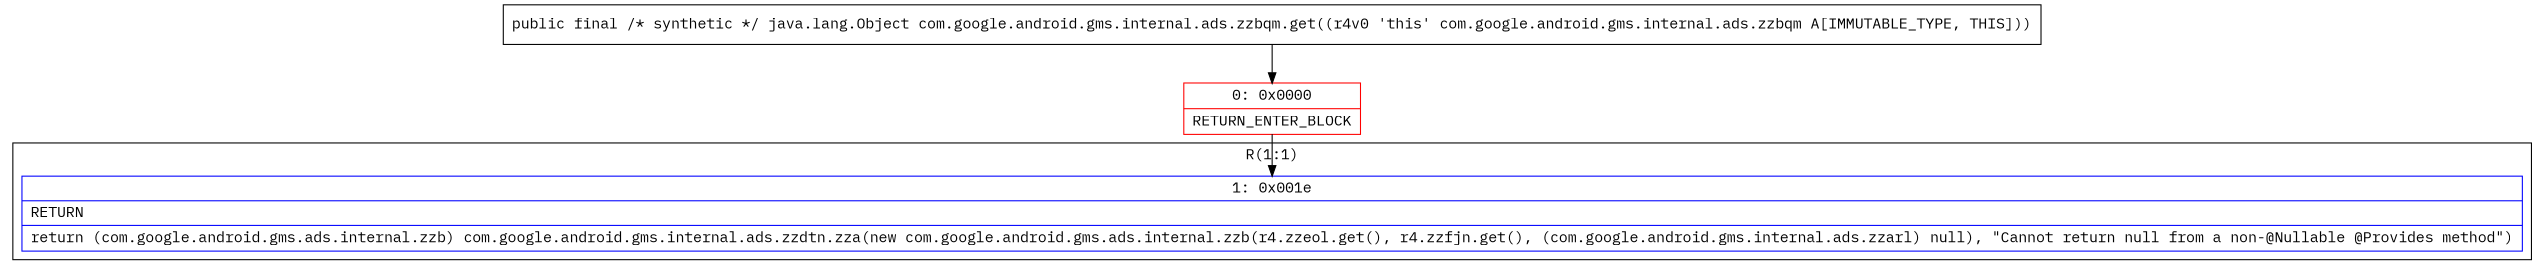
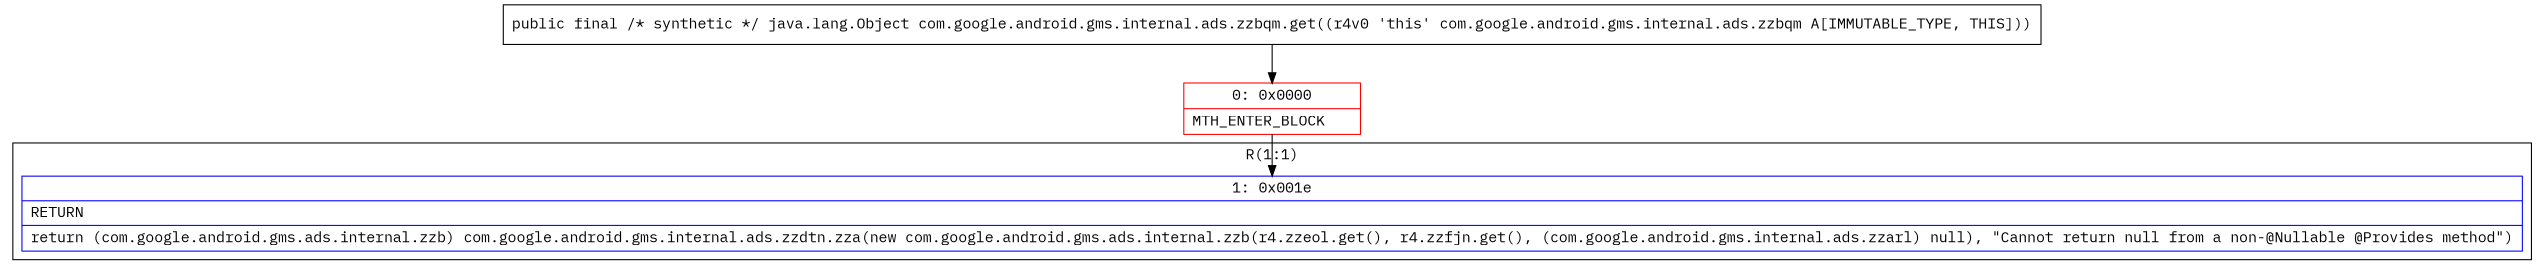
(1272, 121) -> (1259, 121)
